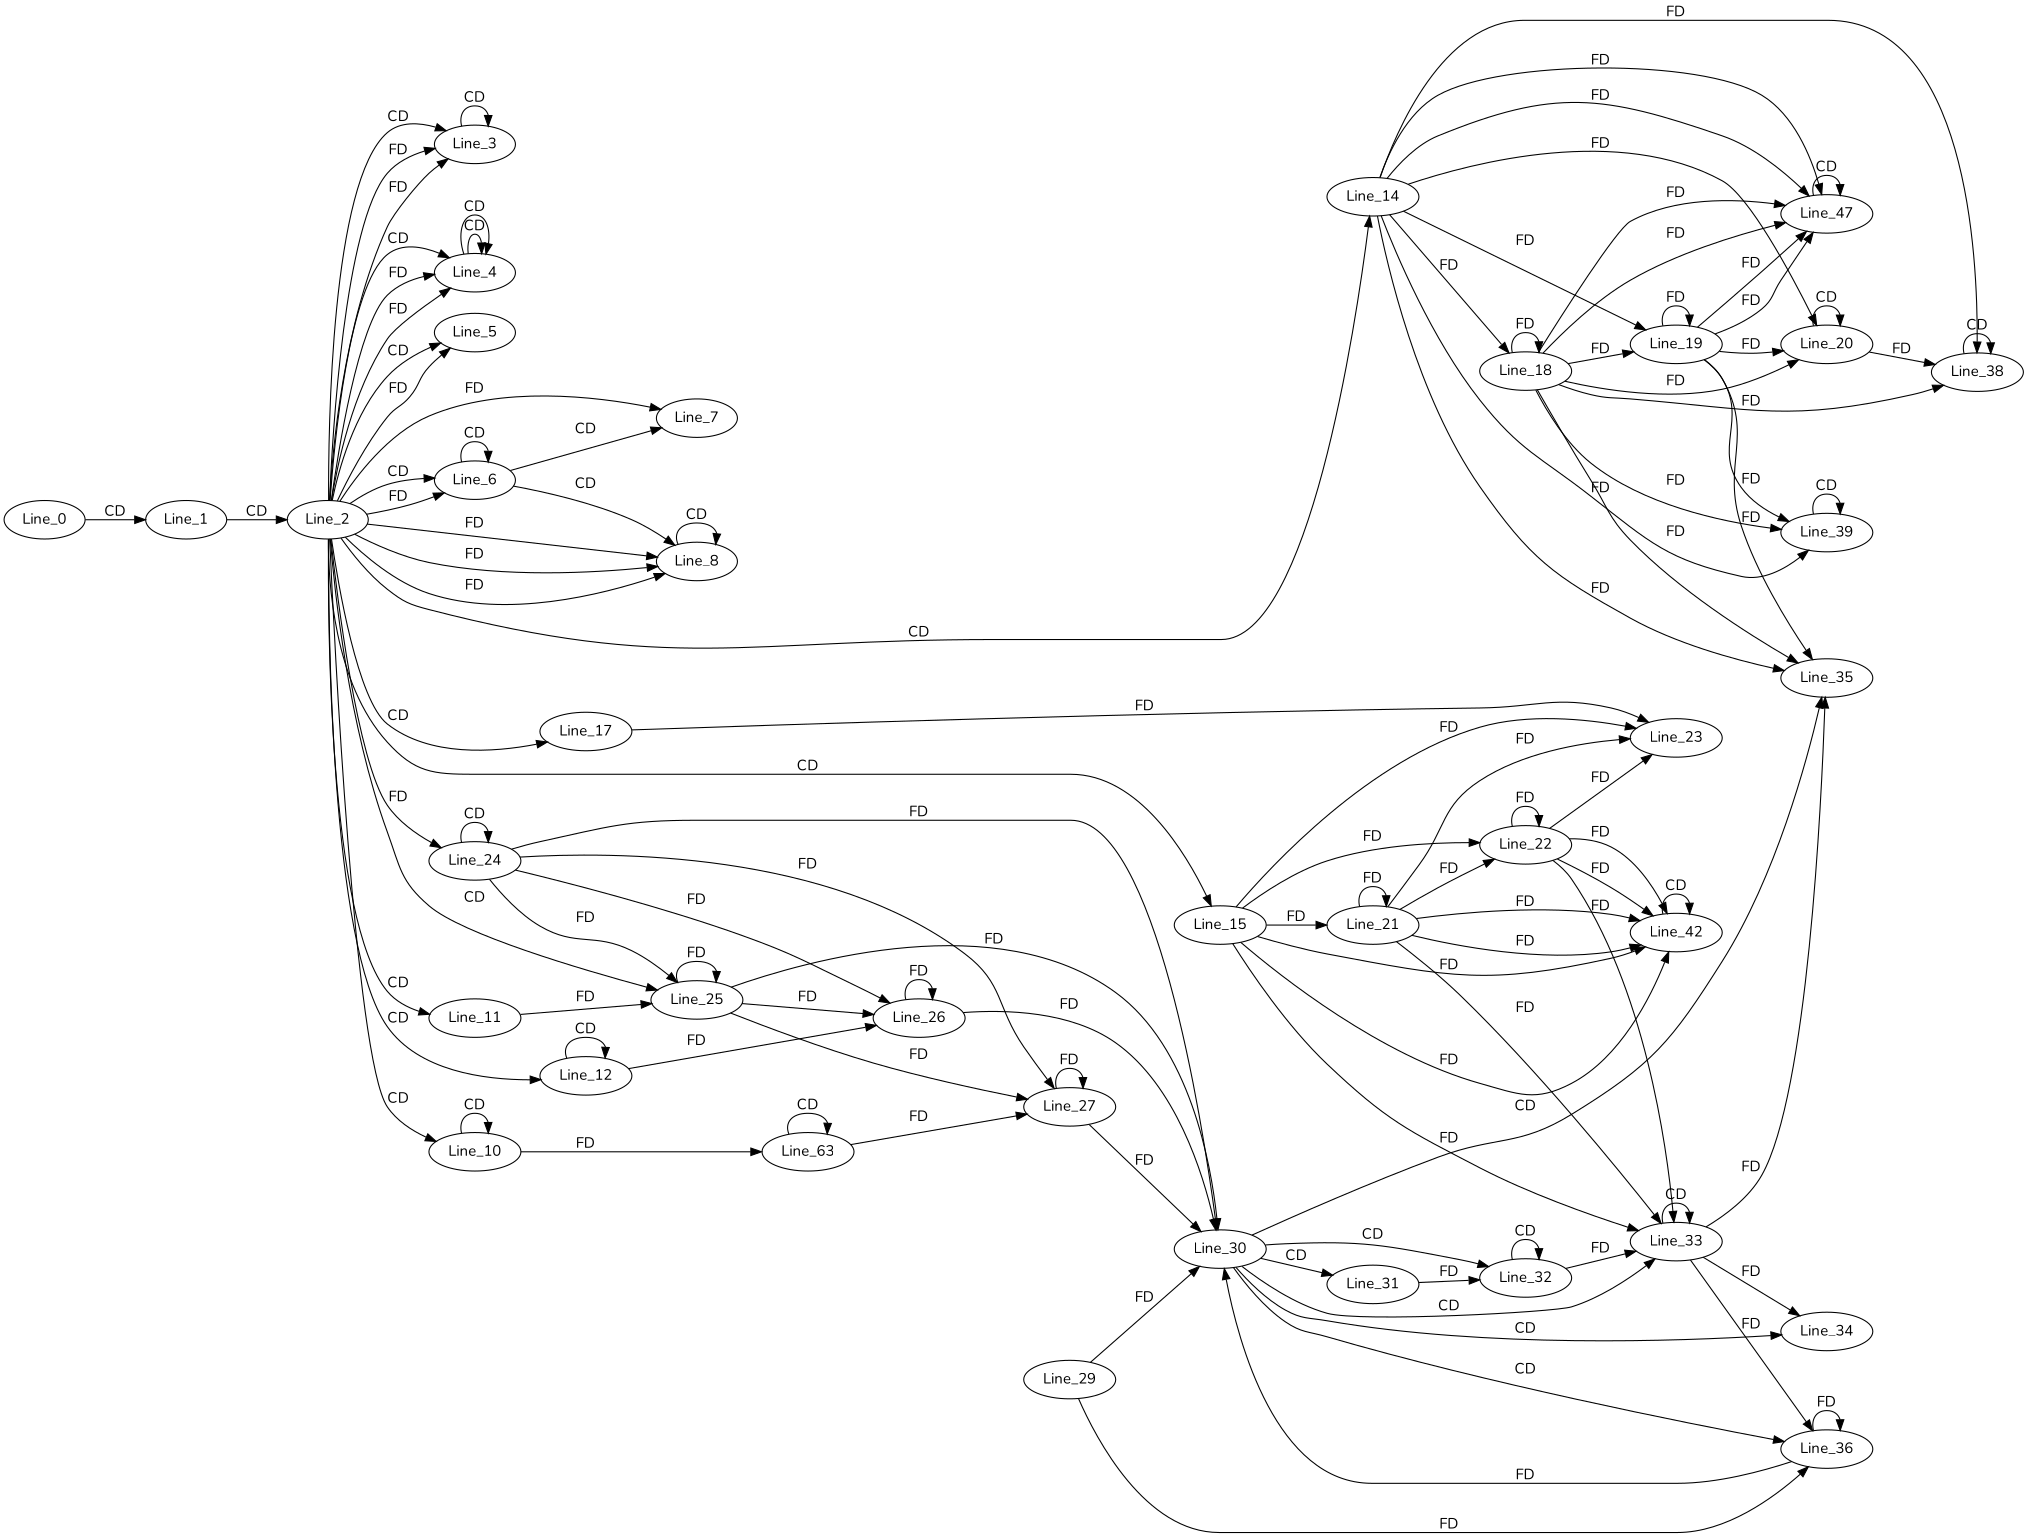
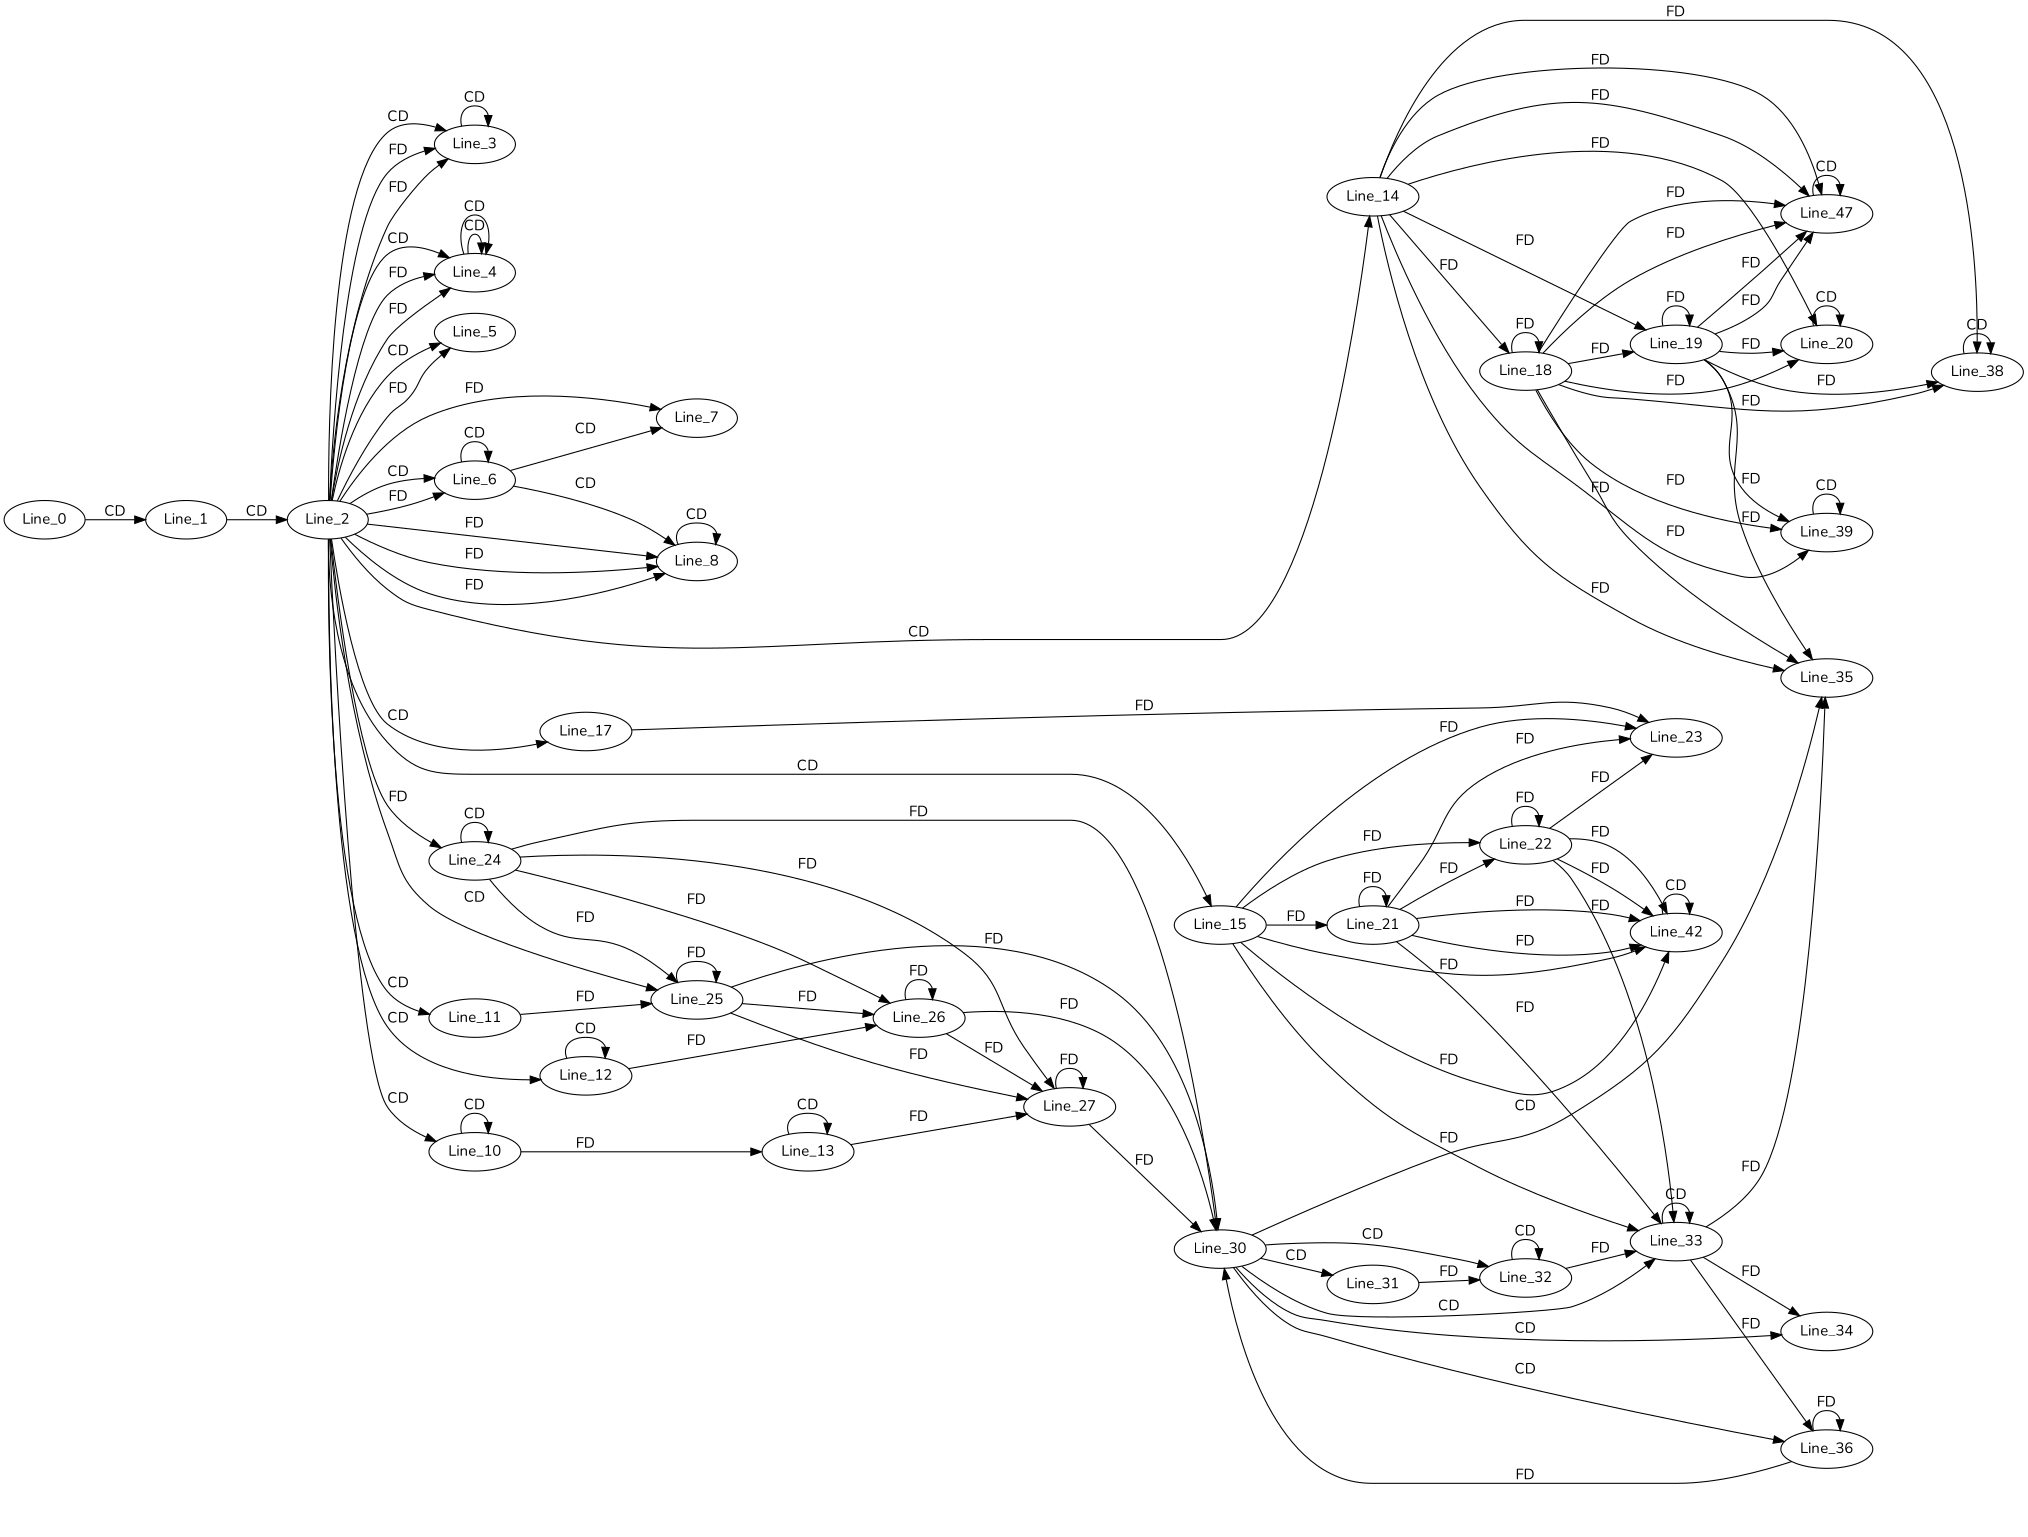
(1897, 357) -> (1813, 393)
none -> (990, 1060)
(808, 1152) -> (808, 1152)
(1070, 1380) -> none
